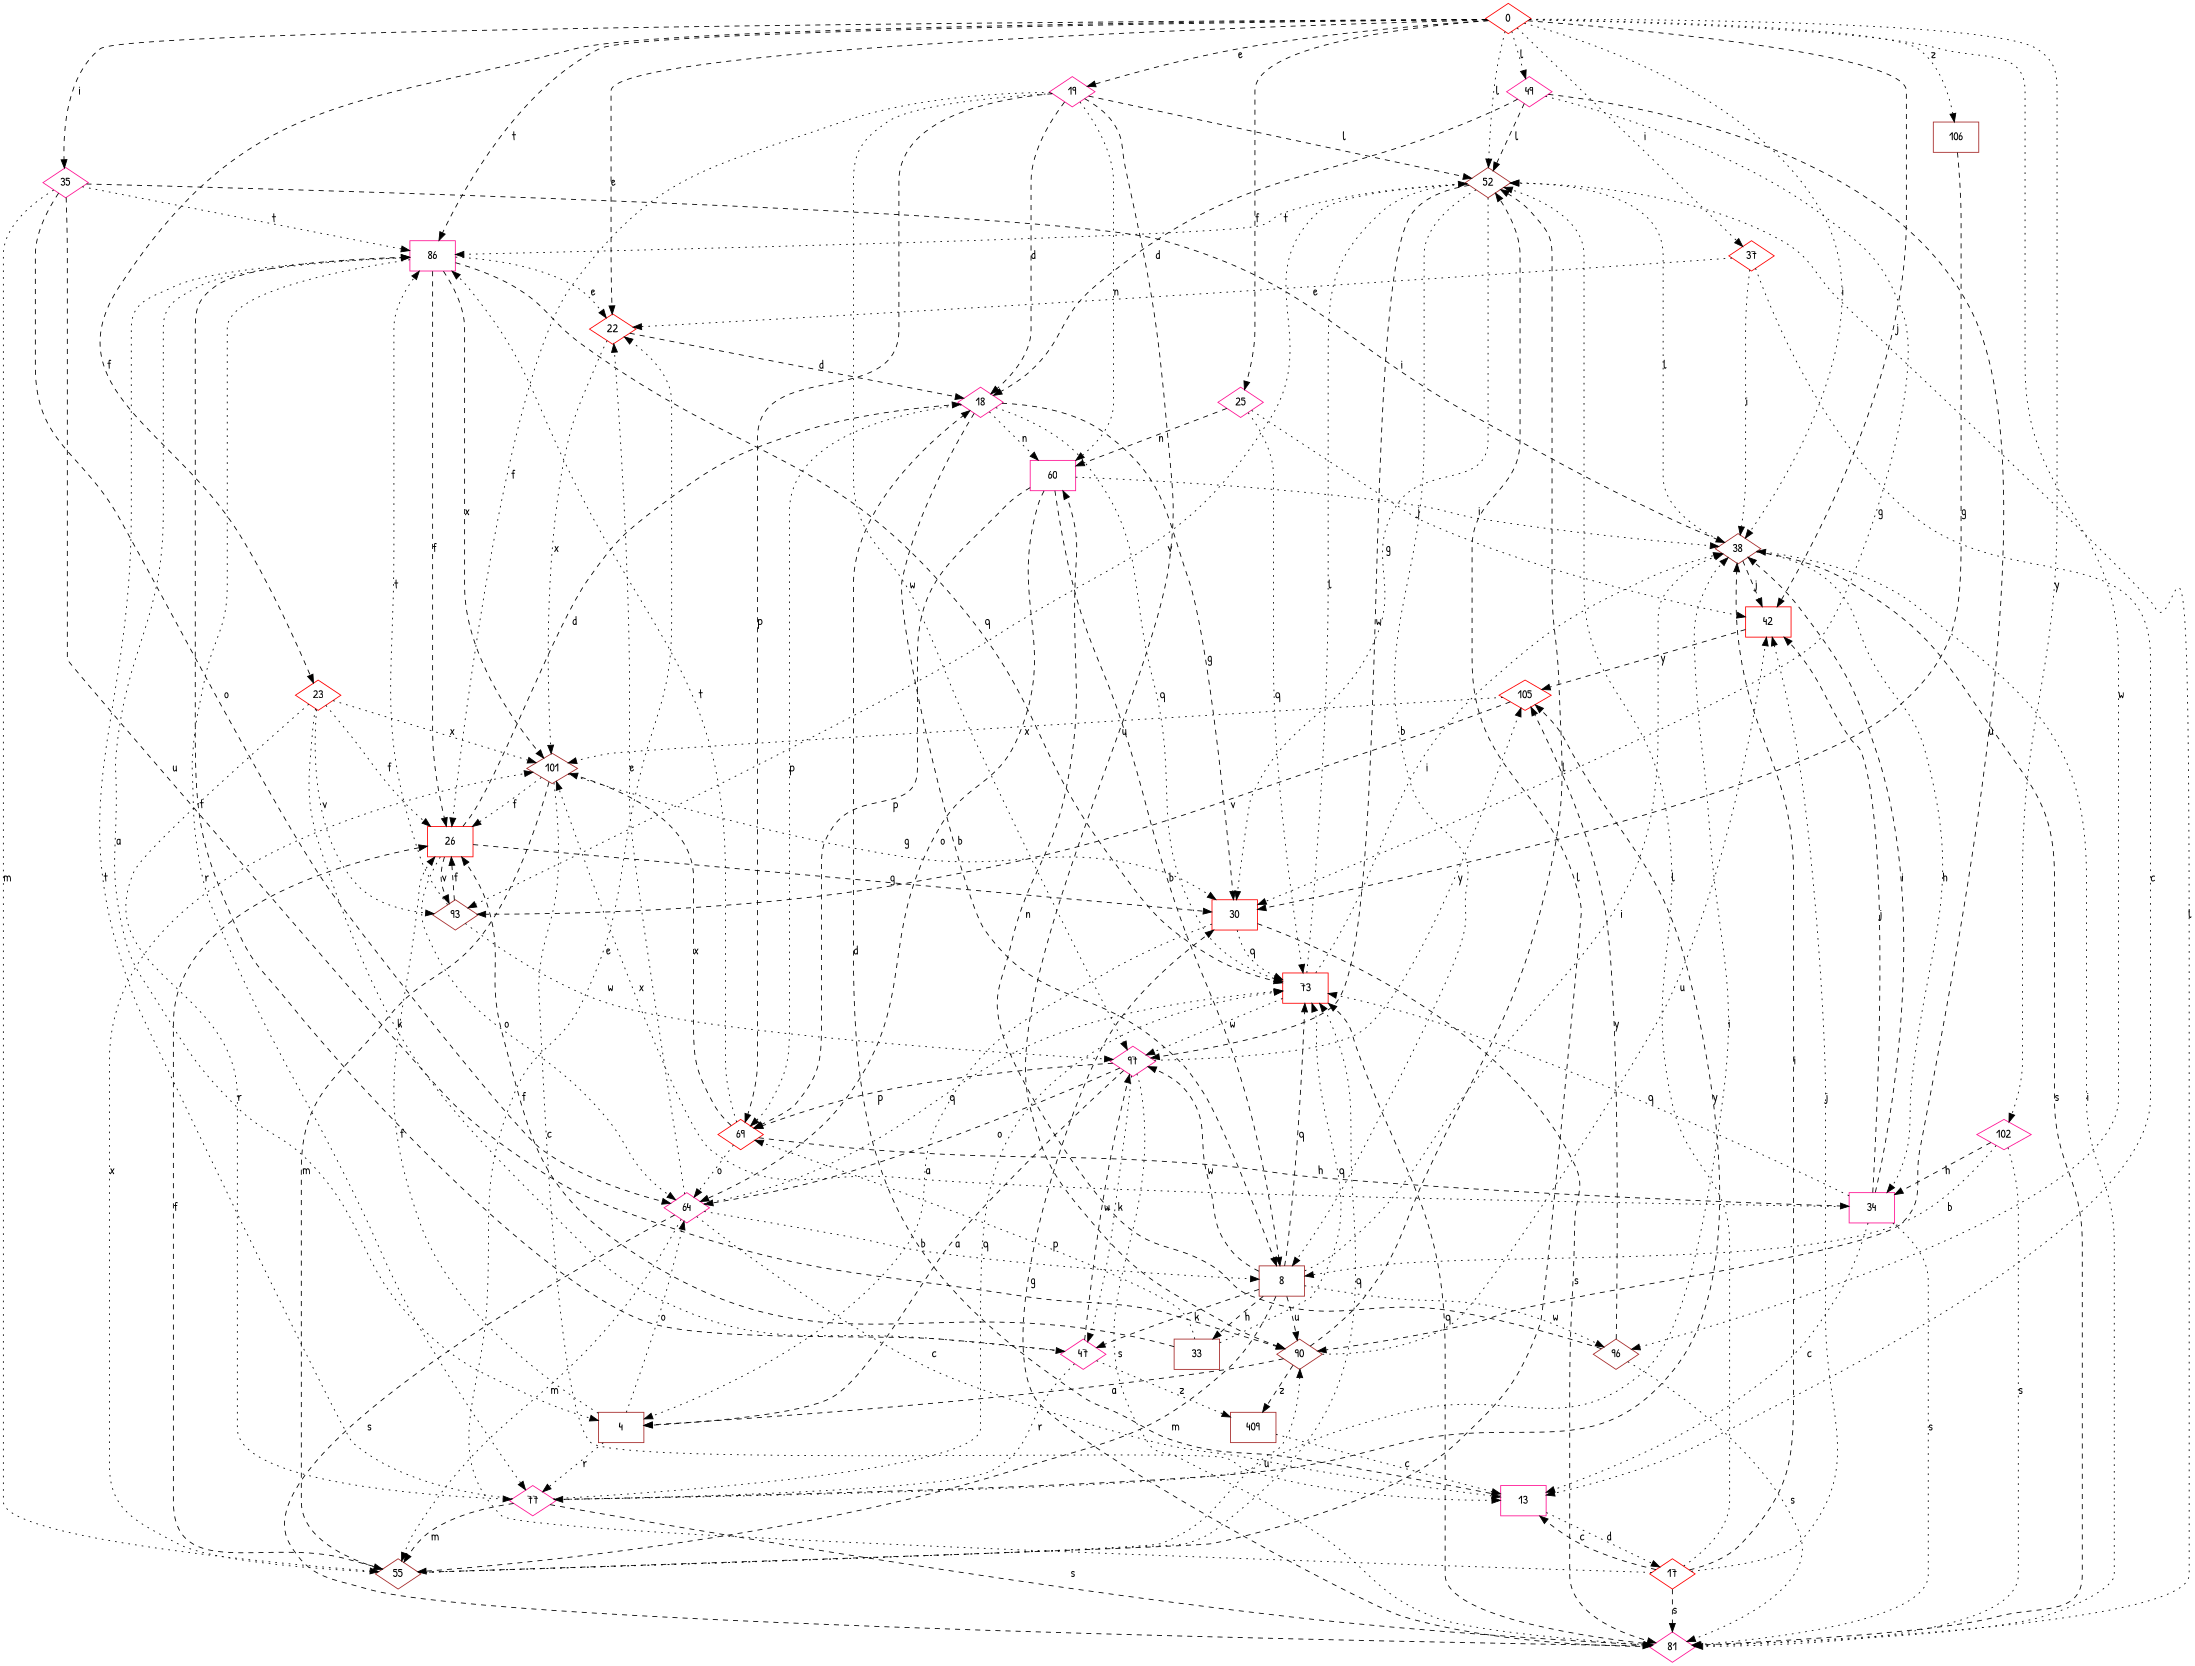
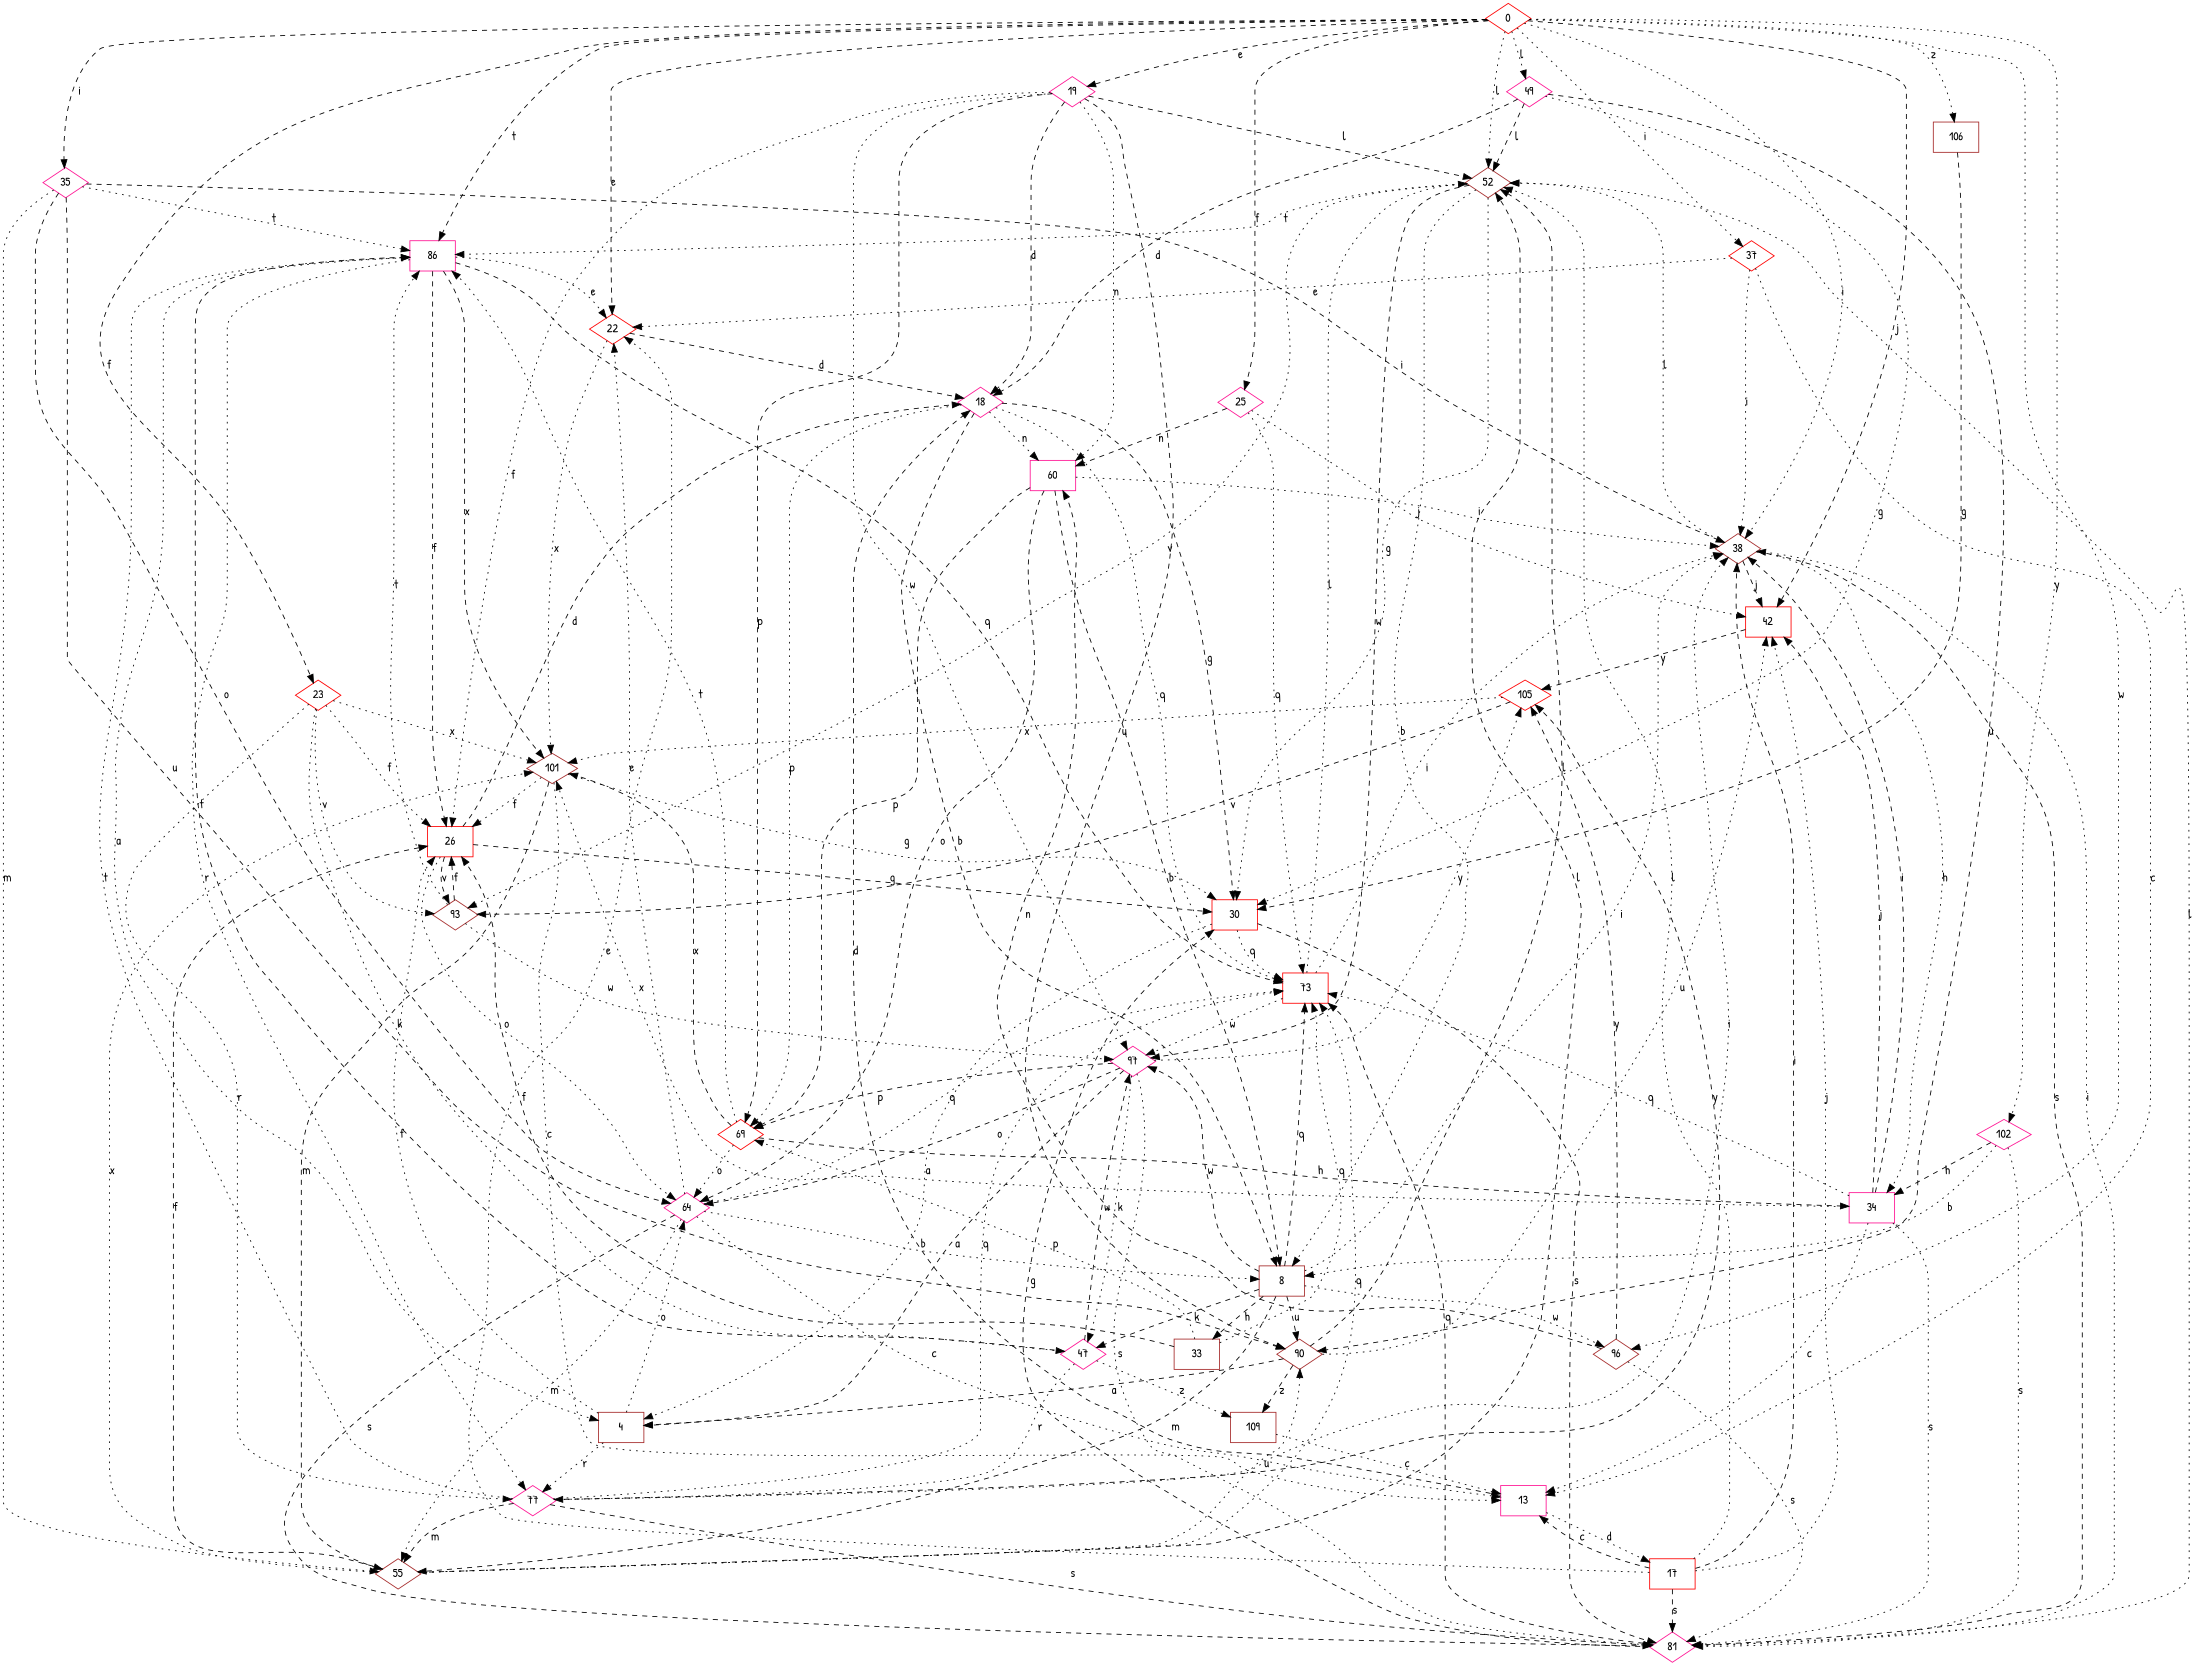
(1253, 1427) -> (1253, 1427)
(1672, 1574) -> (1672, 1574)
